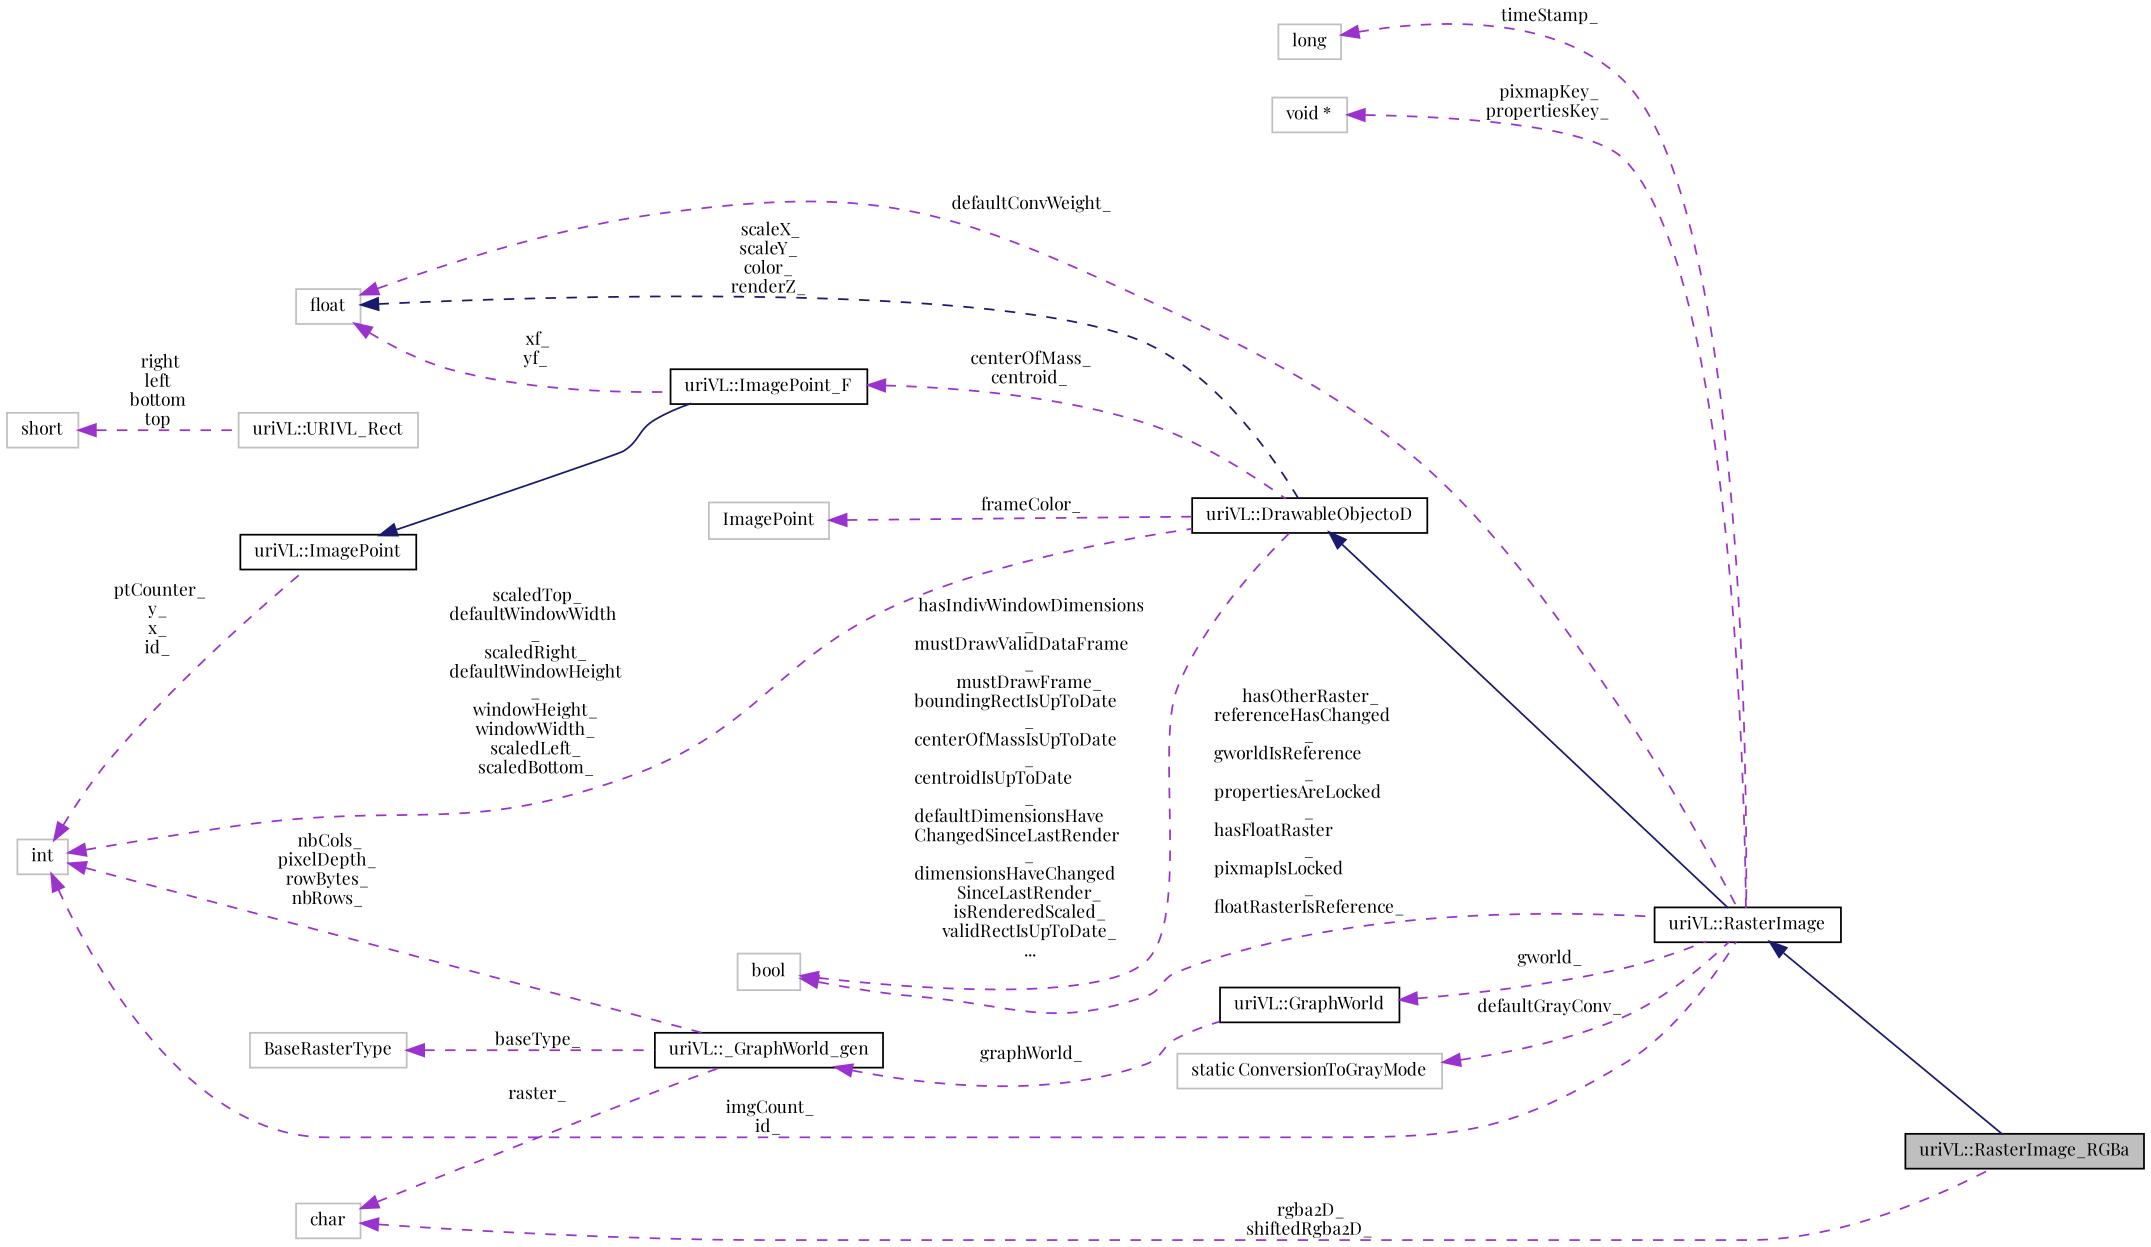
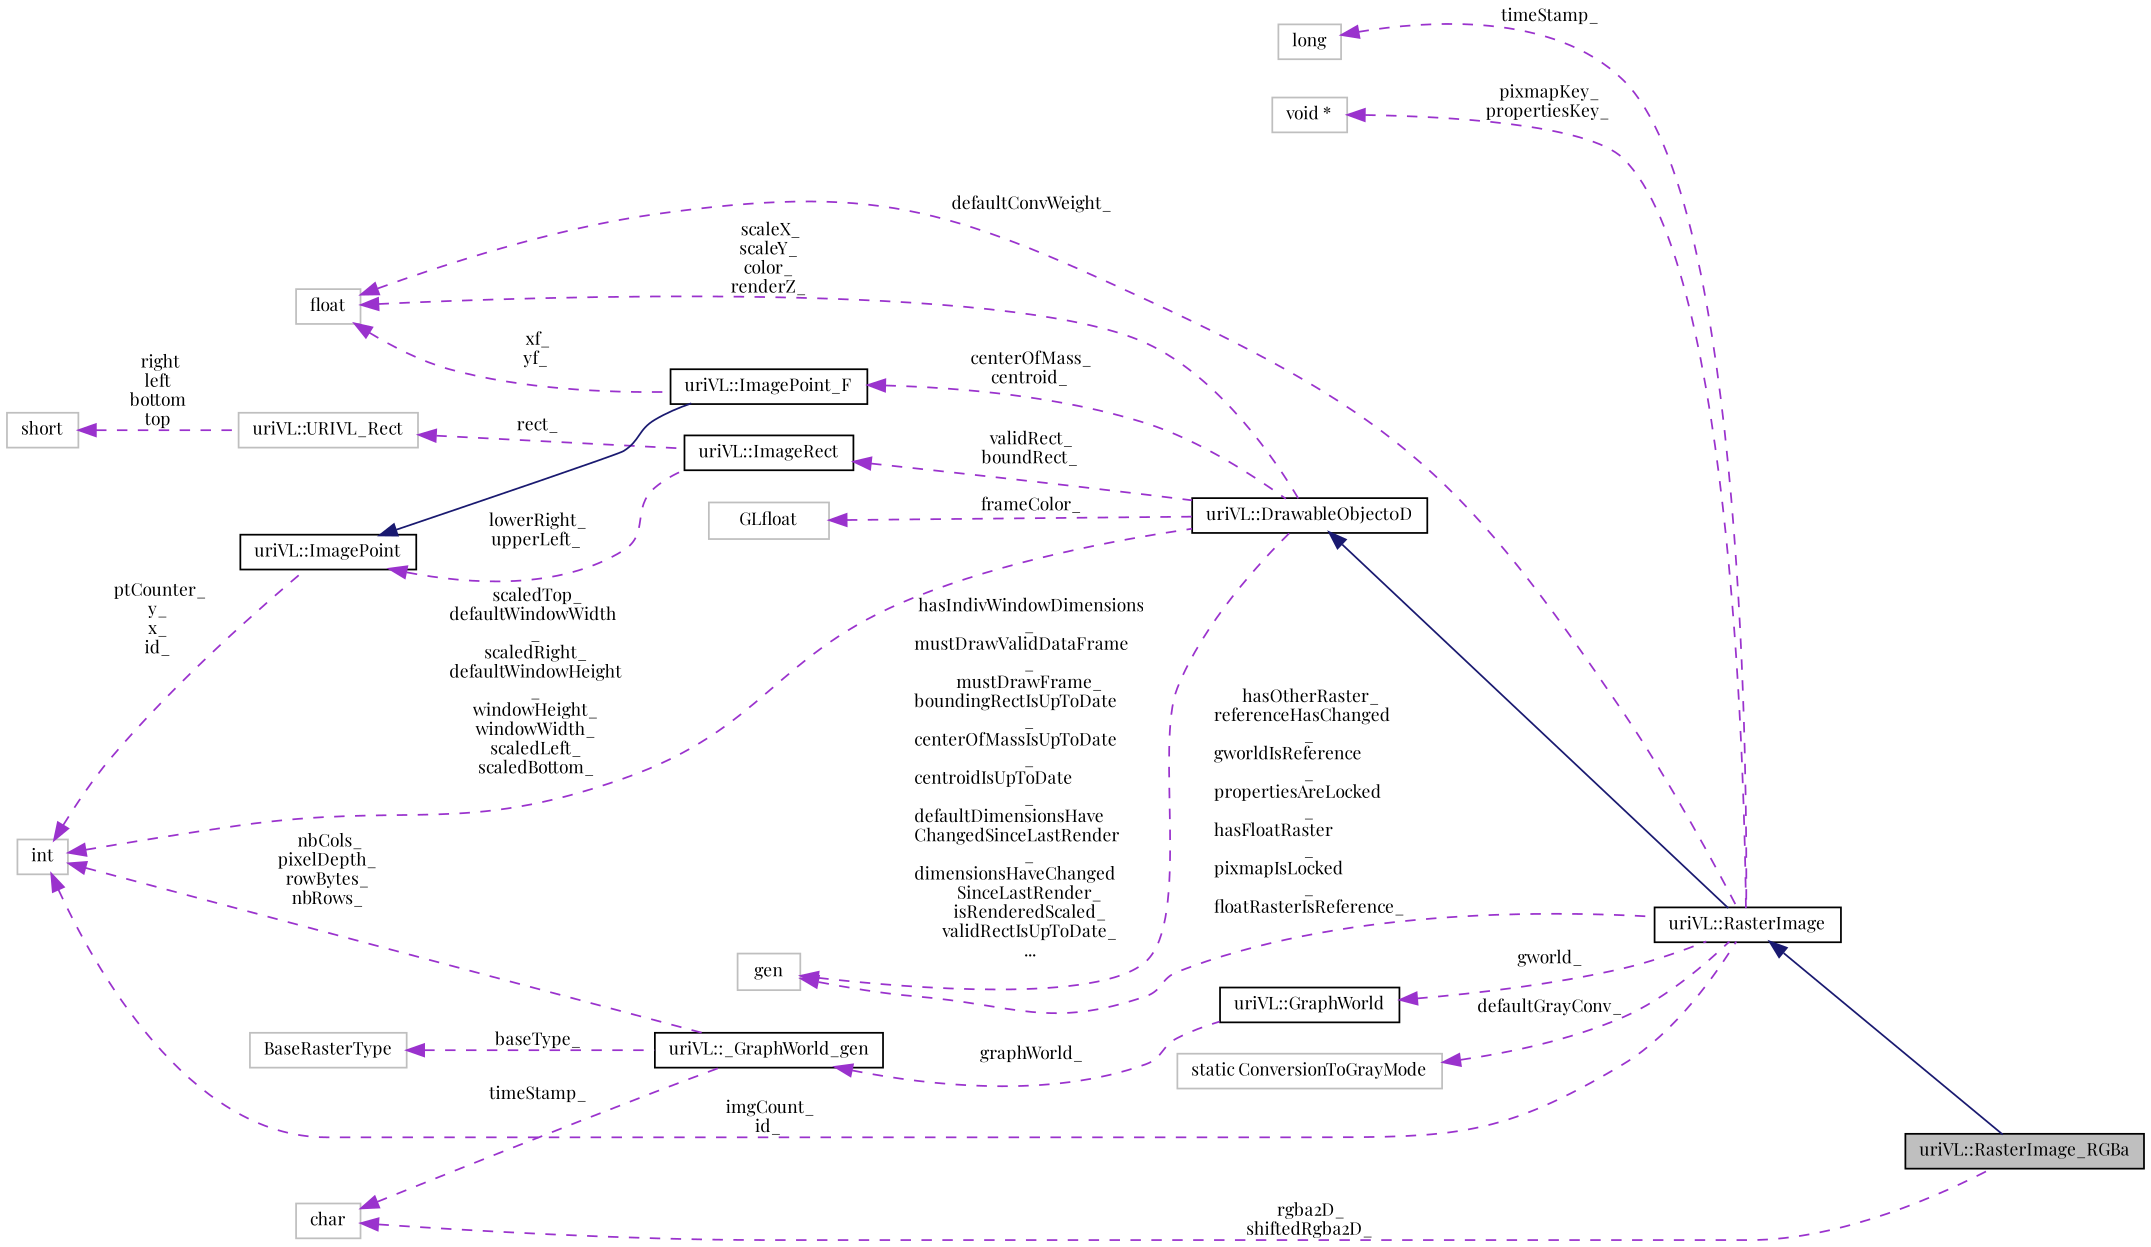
(875, 301) -> (875, 301)
none -> (769, 453)
(769, 521) -> (769, 521)
(769, 972) -> (769, 972)
(536, 1095) -> (536, 1095)
